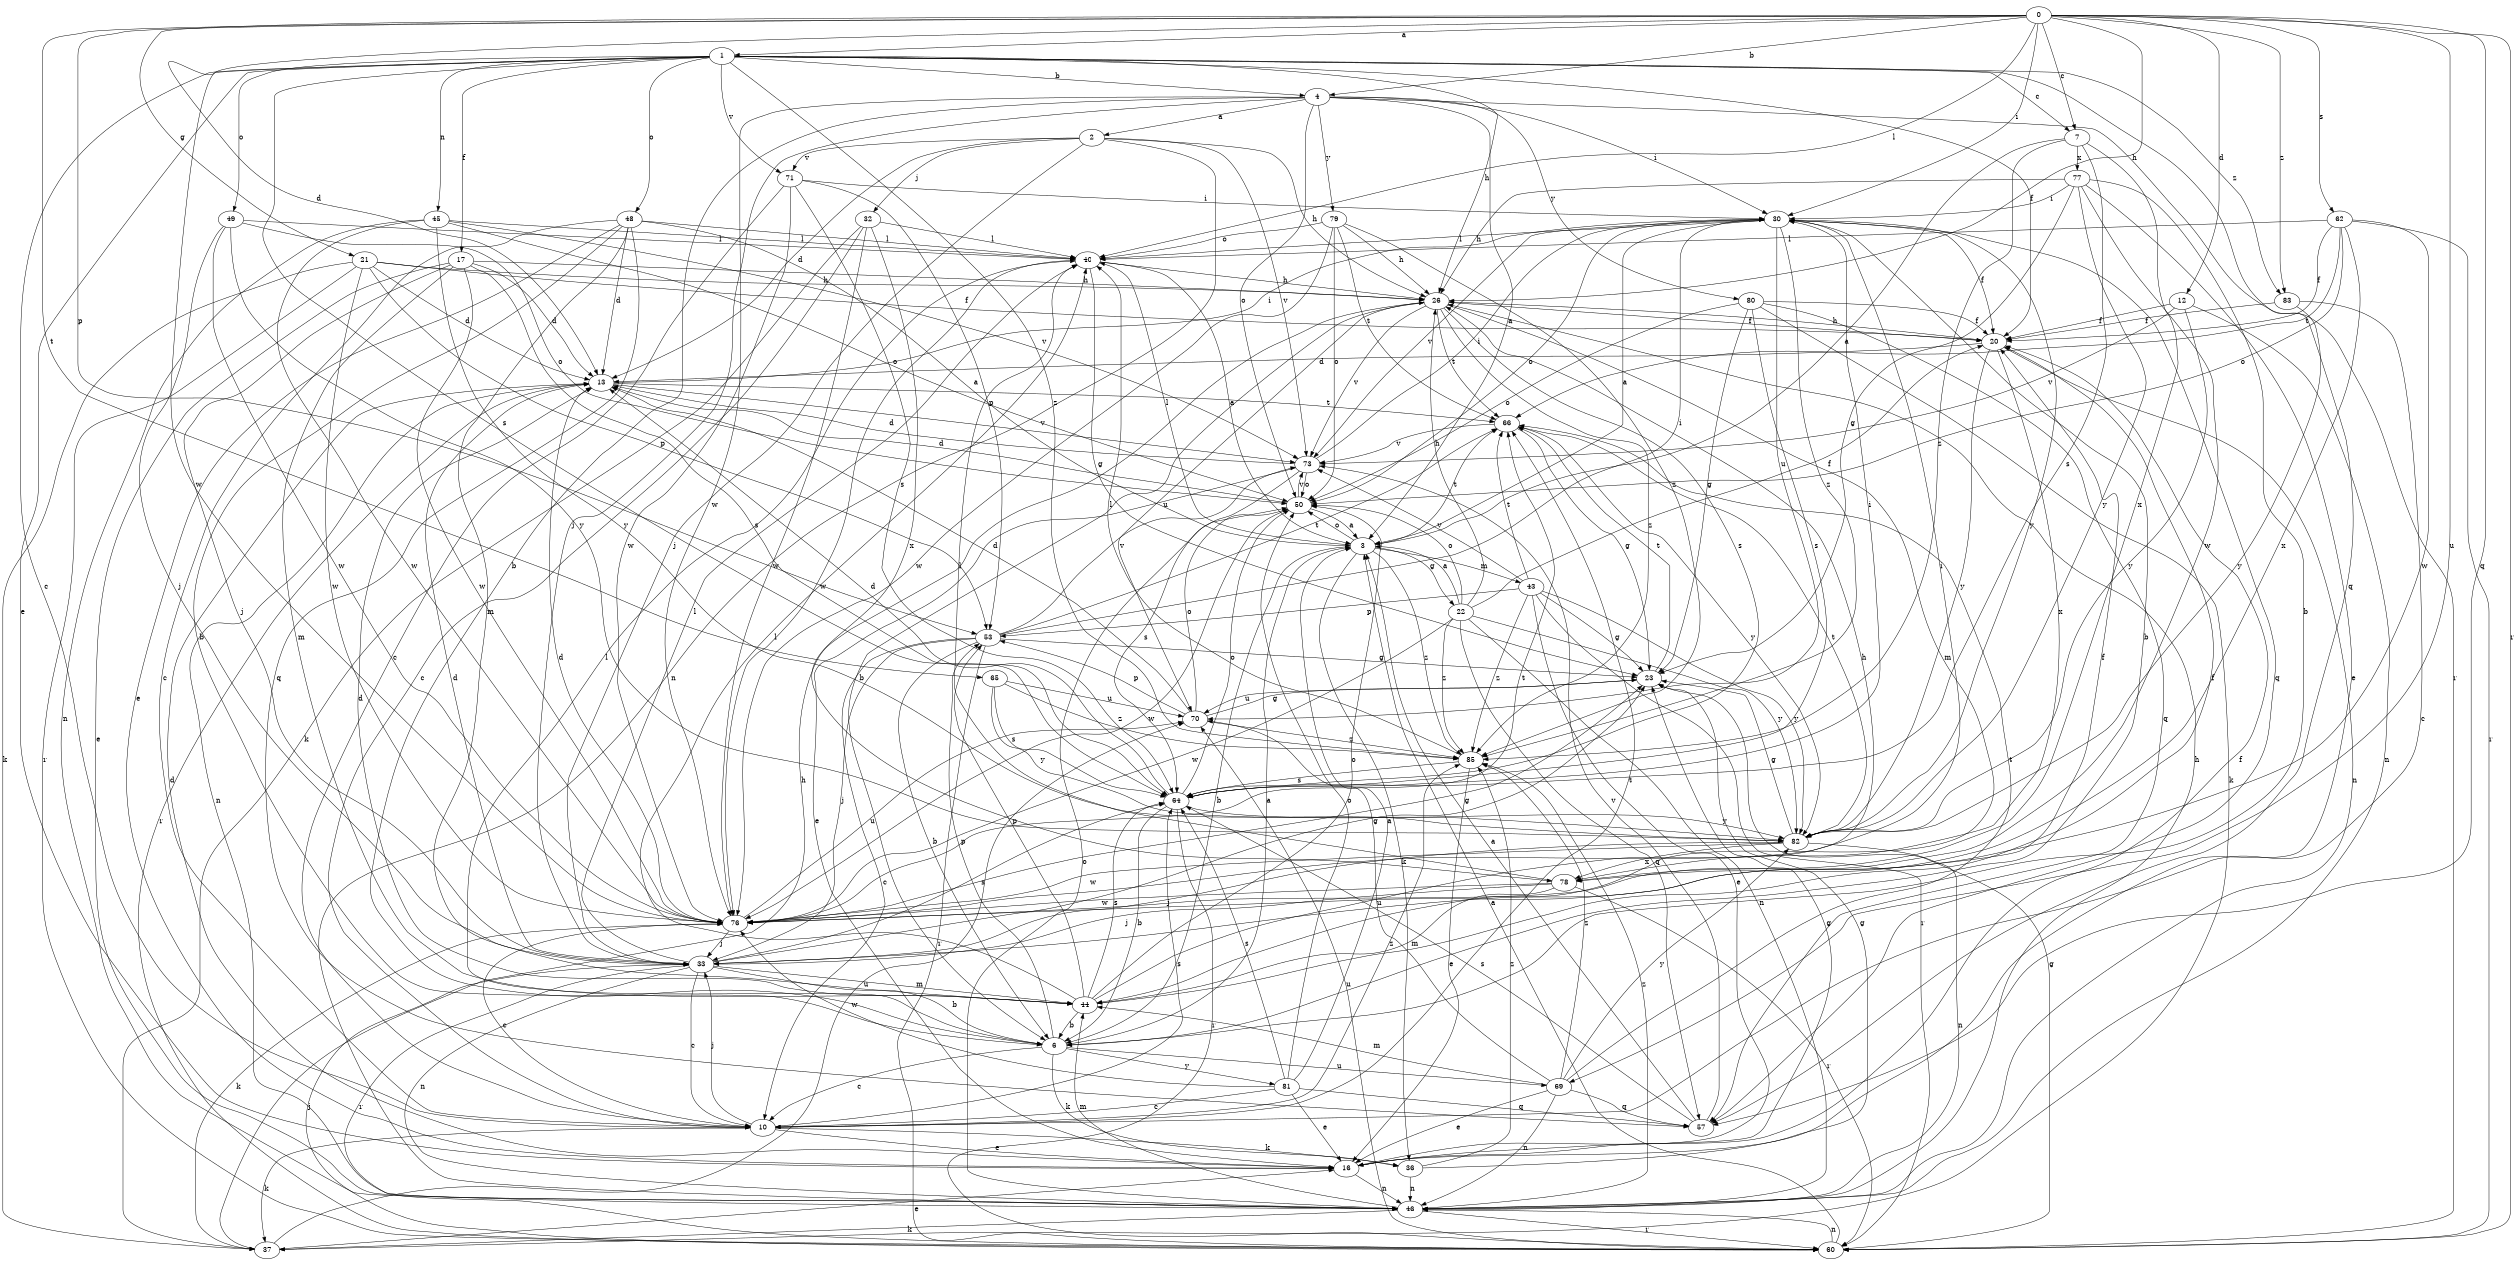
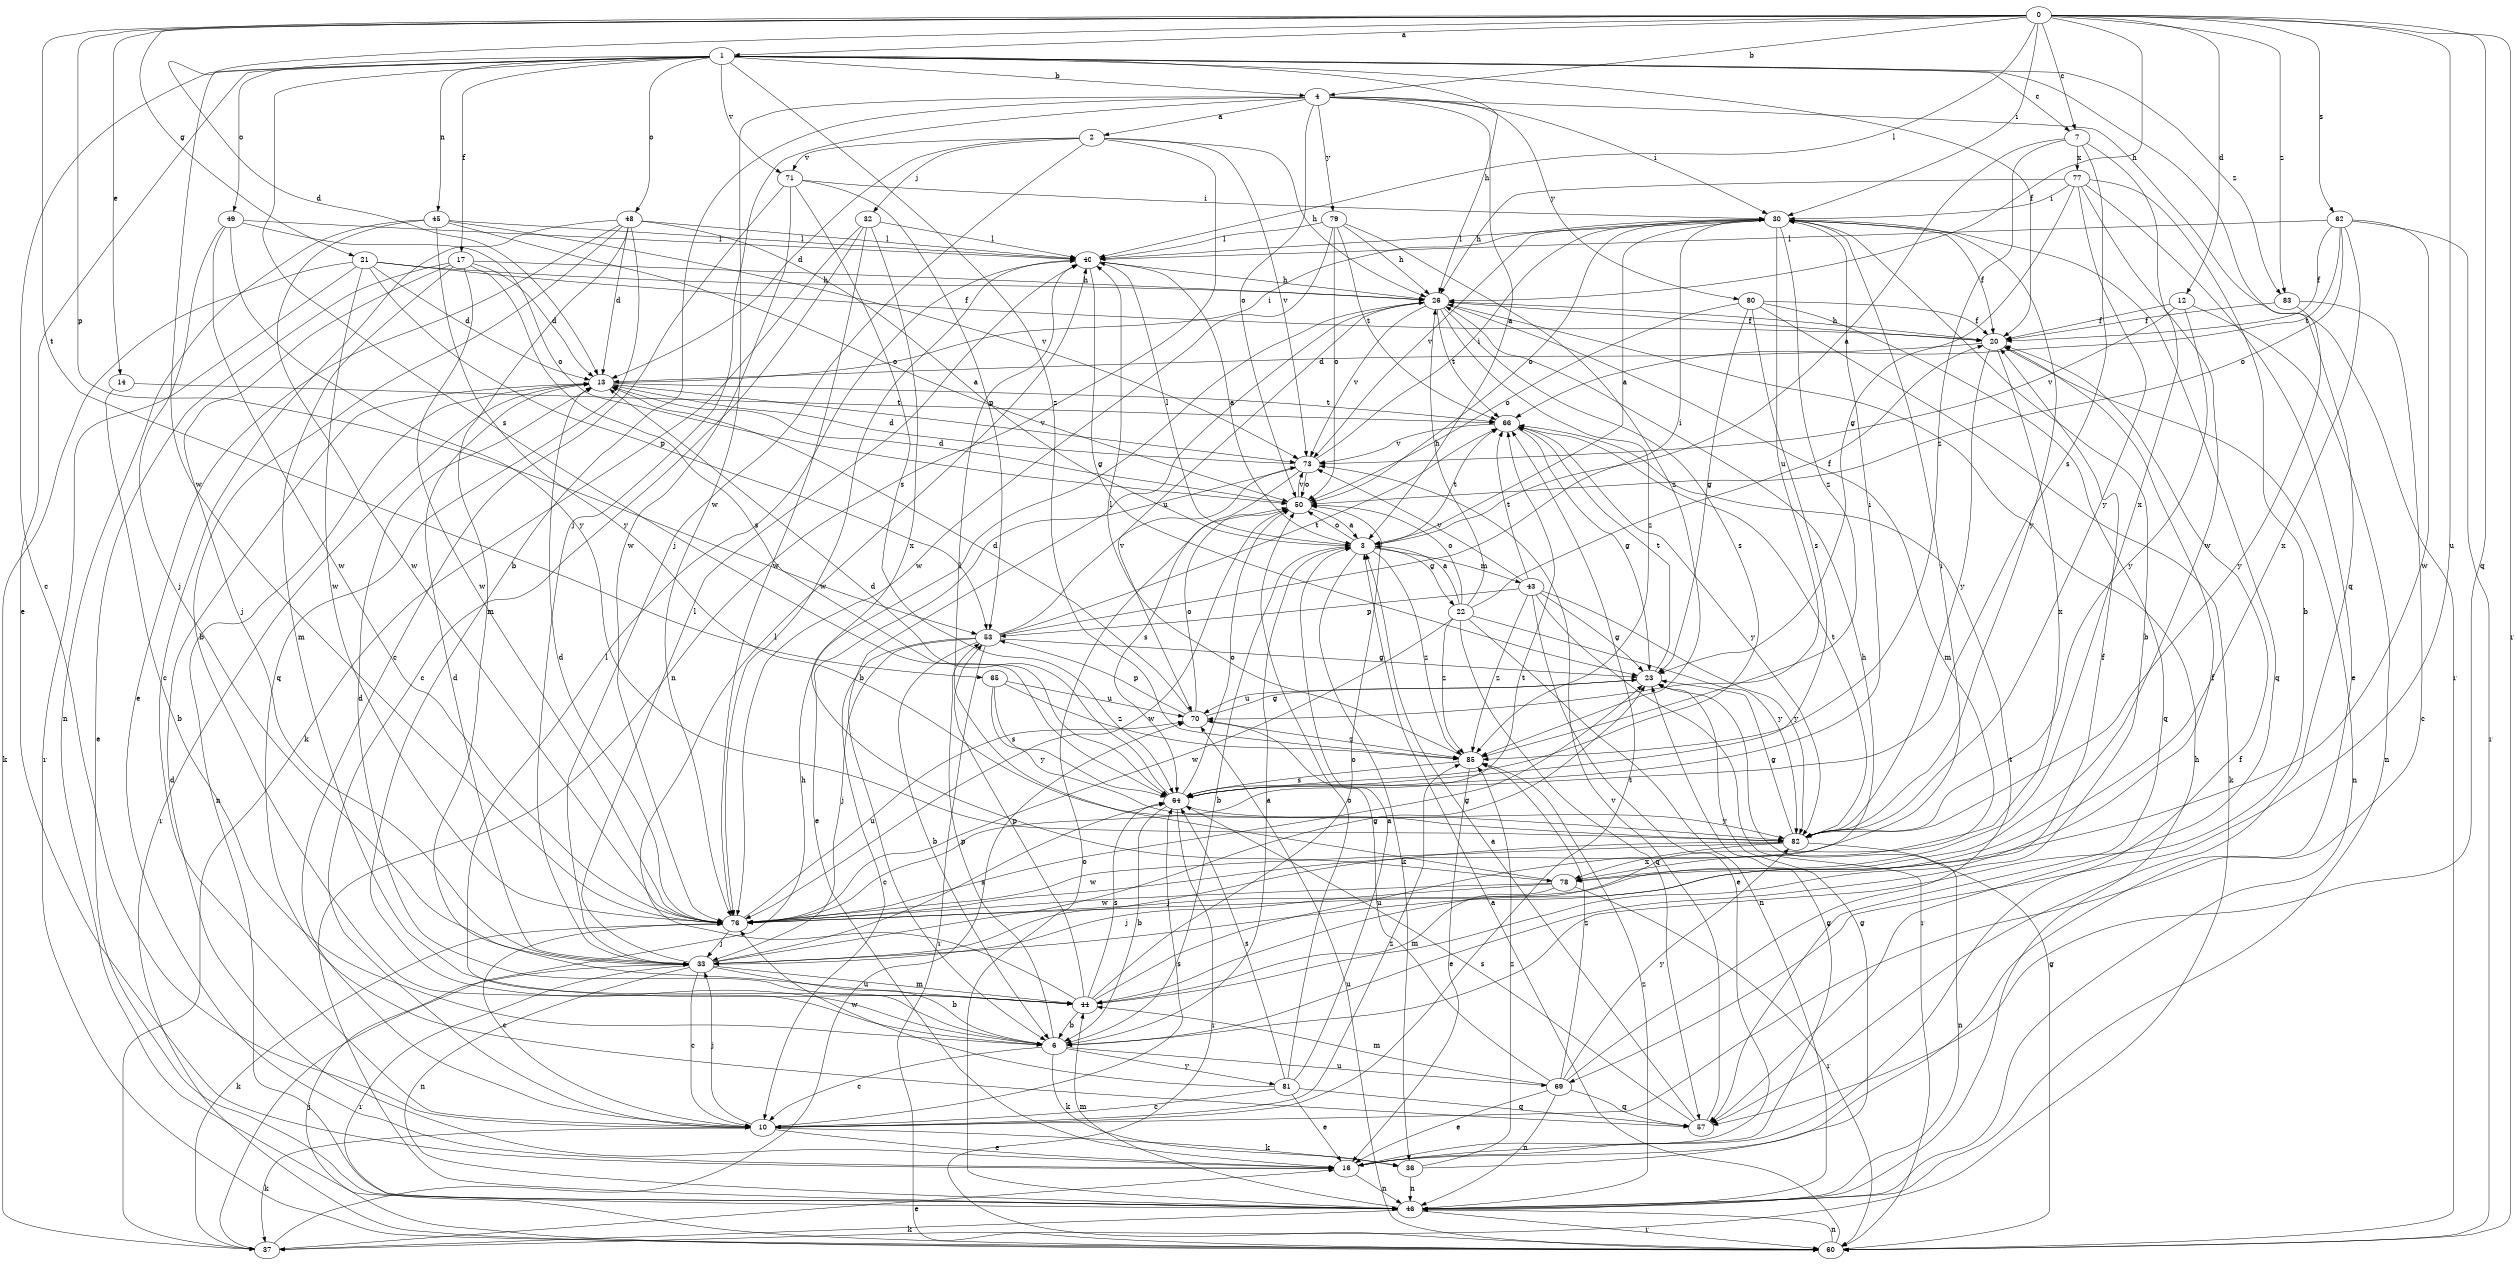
(1225, 240) -> (1225, 240)
none -> (122, 383)
